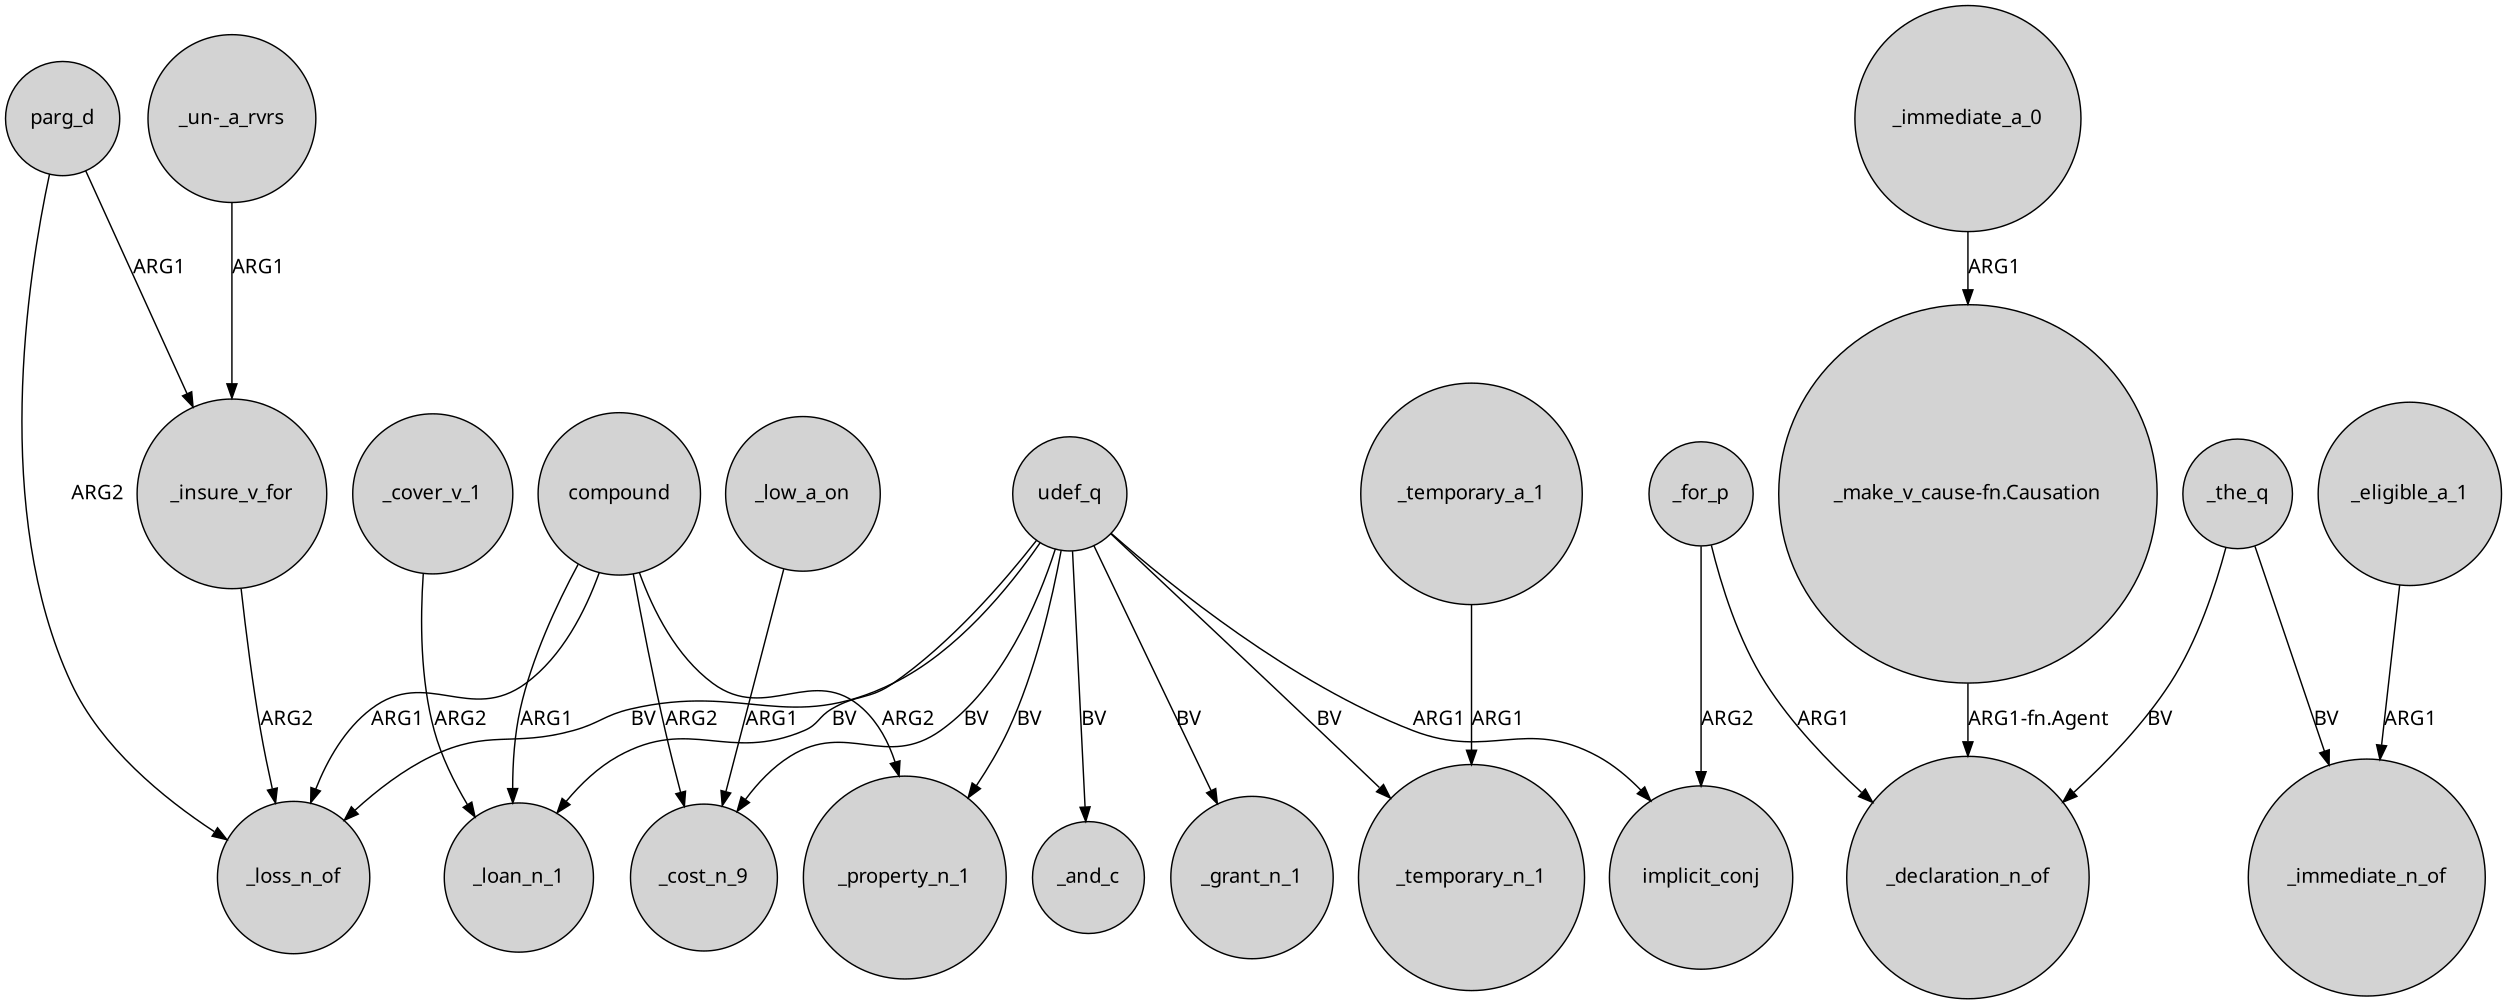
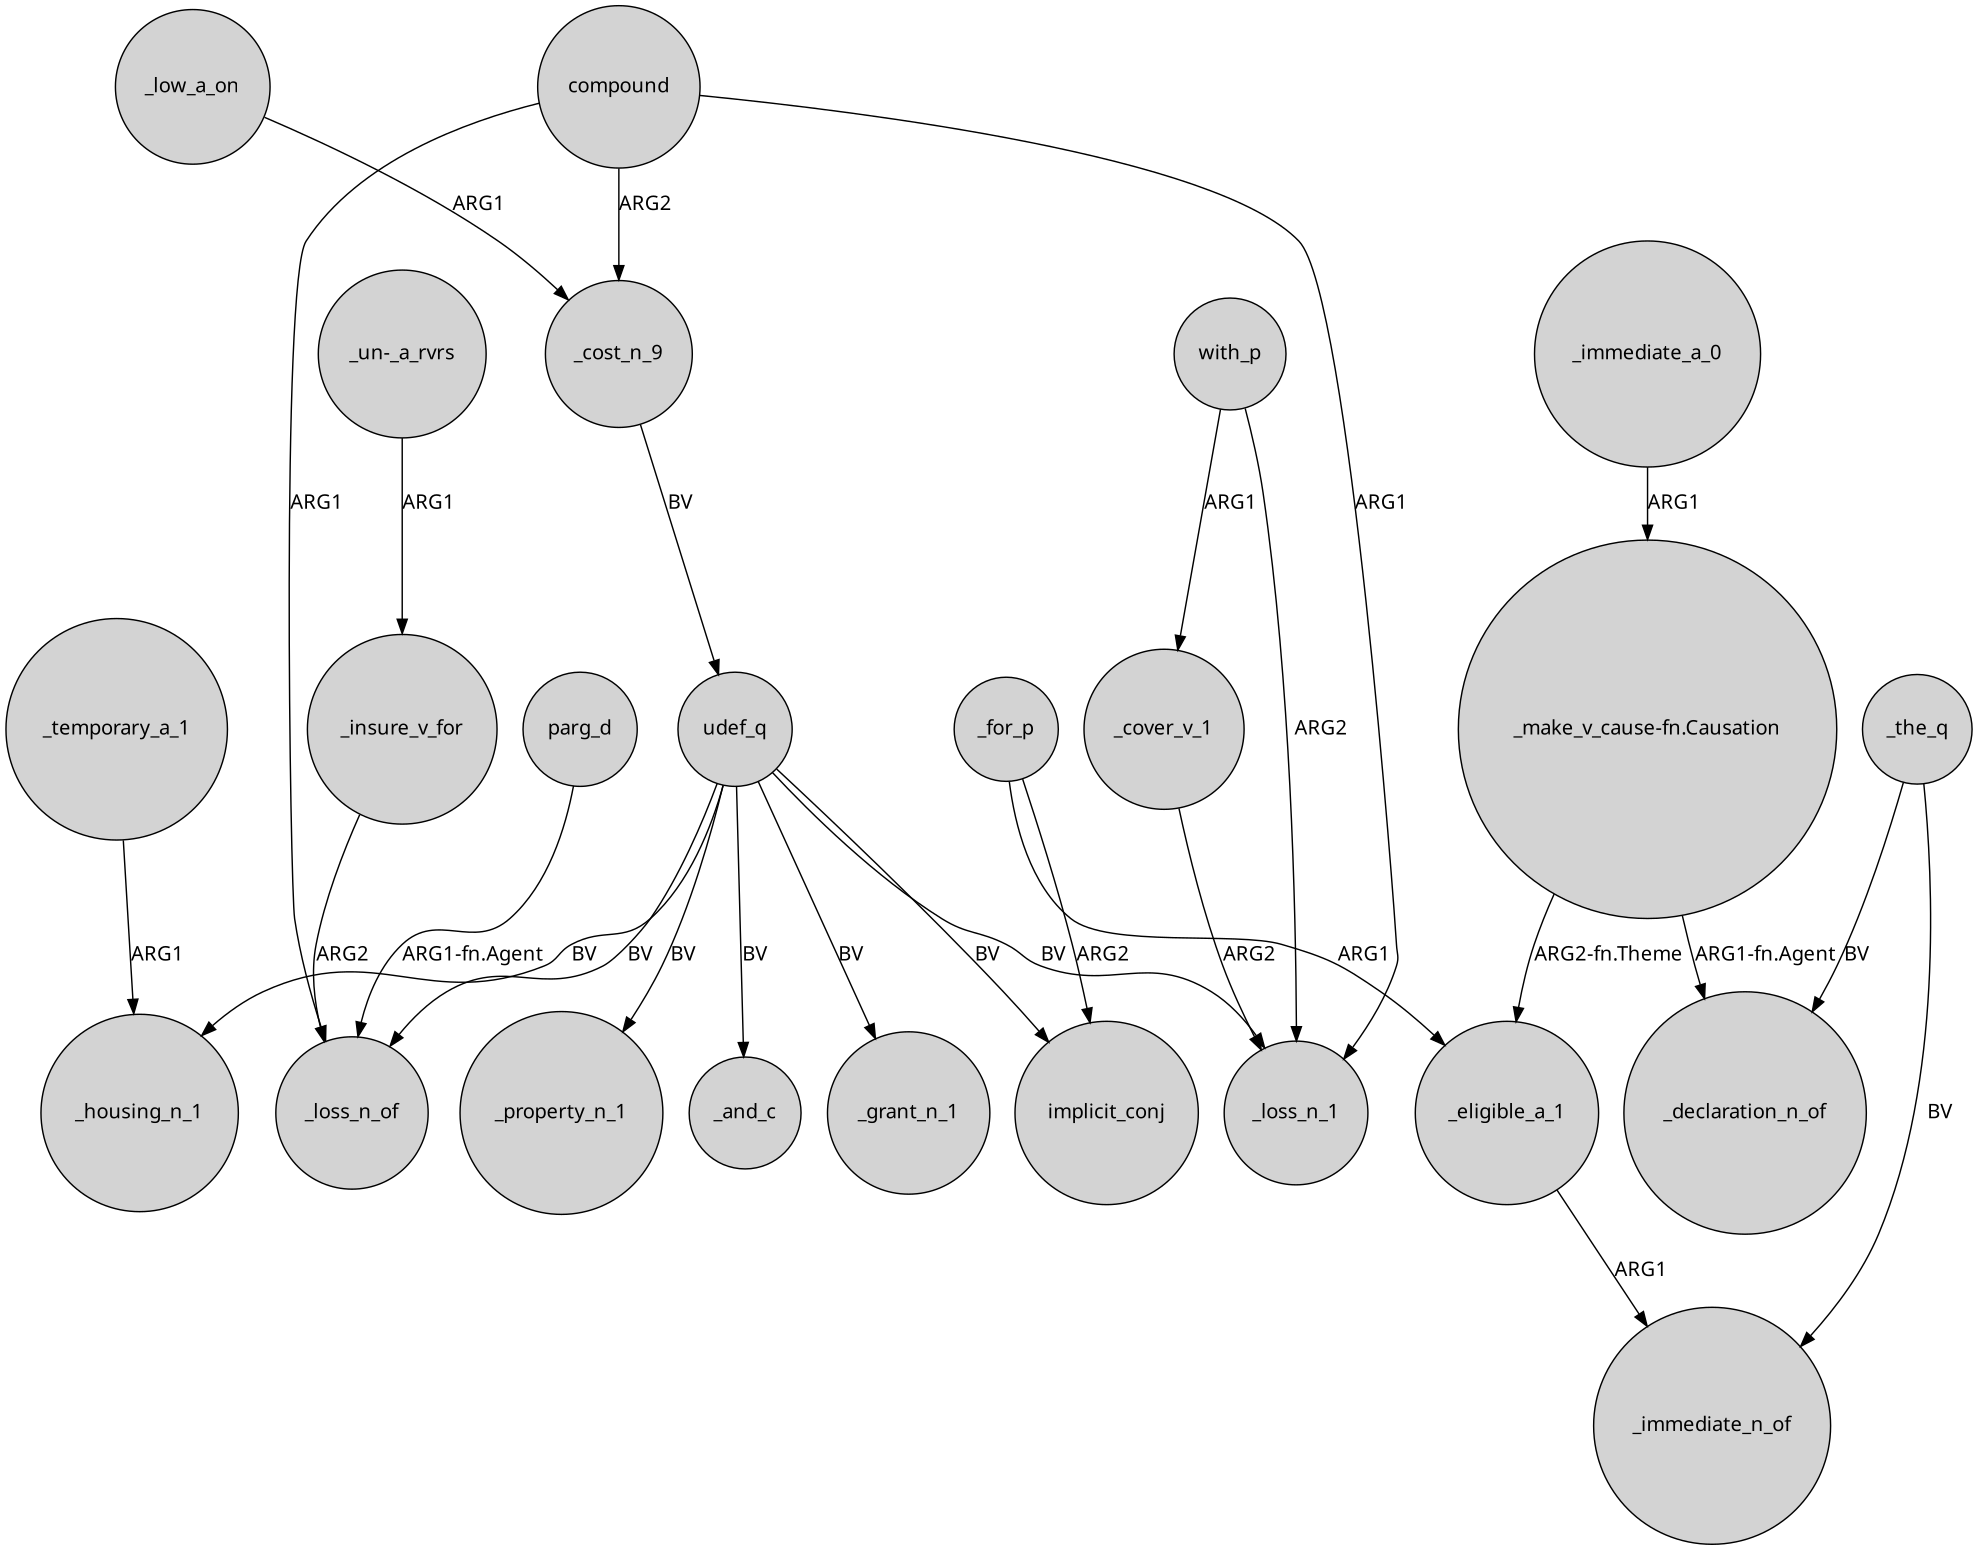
(136, 282) -> none
none -> (1230, 354)
(98, 494) -> (473, 955)
(1765, 682) -> (1188, 938)
(771, 697) -> none
(1439, 720) -> (988, 955)
(940, 731) -> (677, 543)
(519, 878) -> (1296, 1113)
(1471, 878) -> (140, 1113)
none -> (1533, 949)
